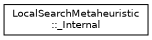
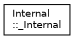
(76, 20) -> (37, 20)
